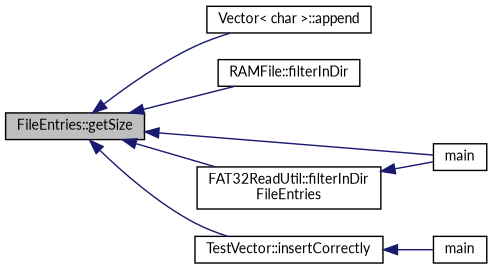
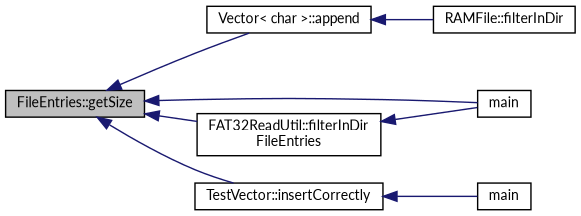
(189, 98) -> (409, 20)
